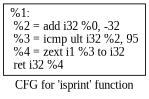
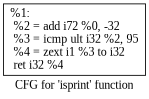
(65, 26) -> (65, 26)
